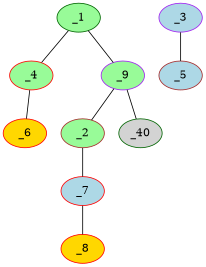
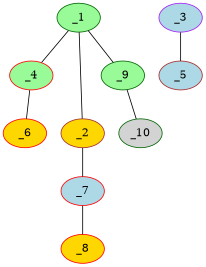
(123, 75) -> (123, 75)
(103, 104) -> (81, 75)
(83, 133) -> (83, 133)
(140, 133) -> (140, 133)
